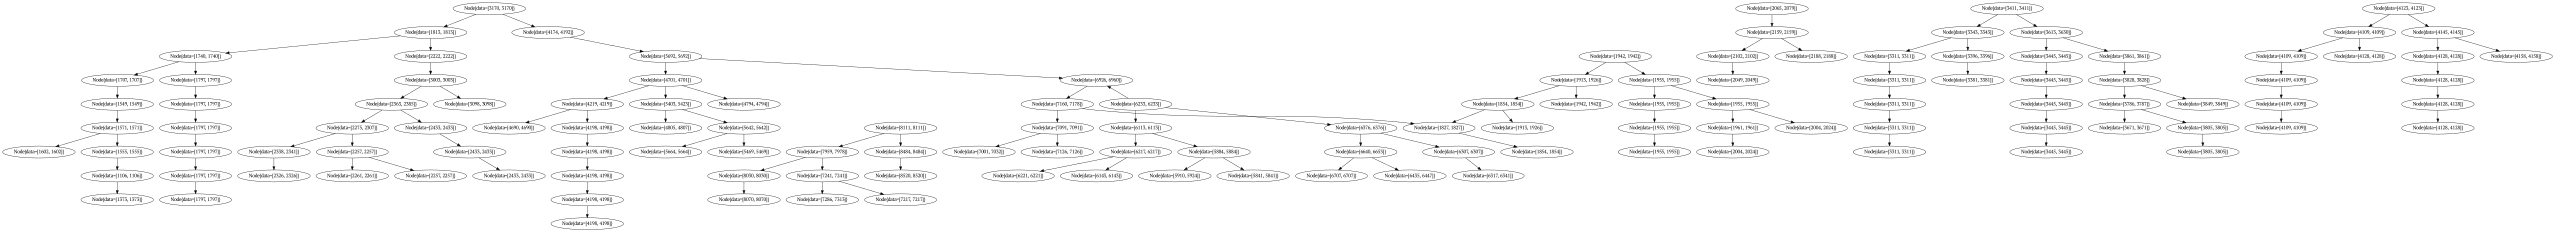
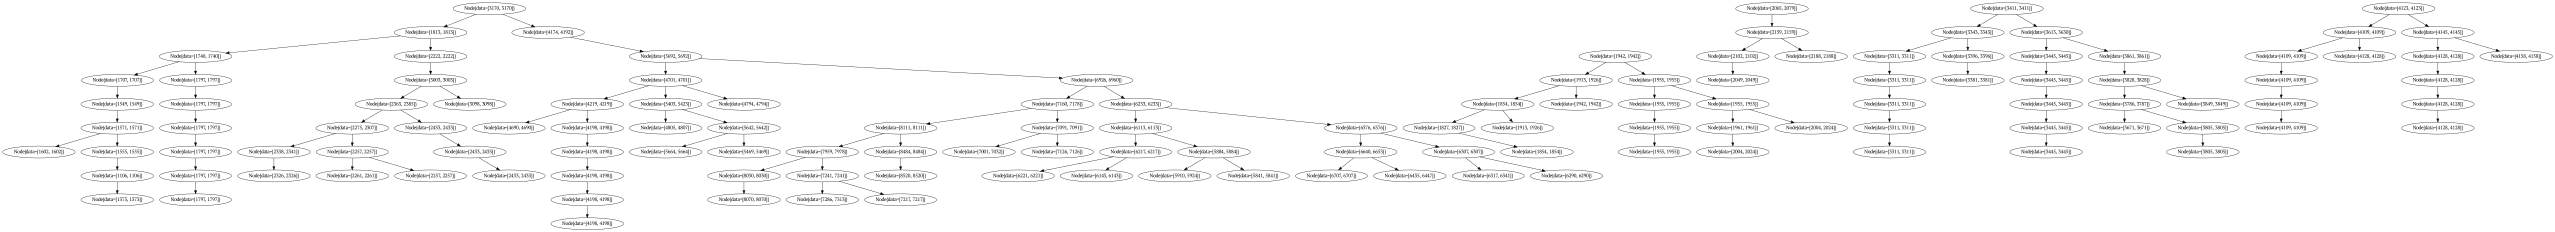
(1119, 93) -> (1113, 92)
(1222, 116) -> (981, 116)
none -> (1567, 176)
